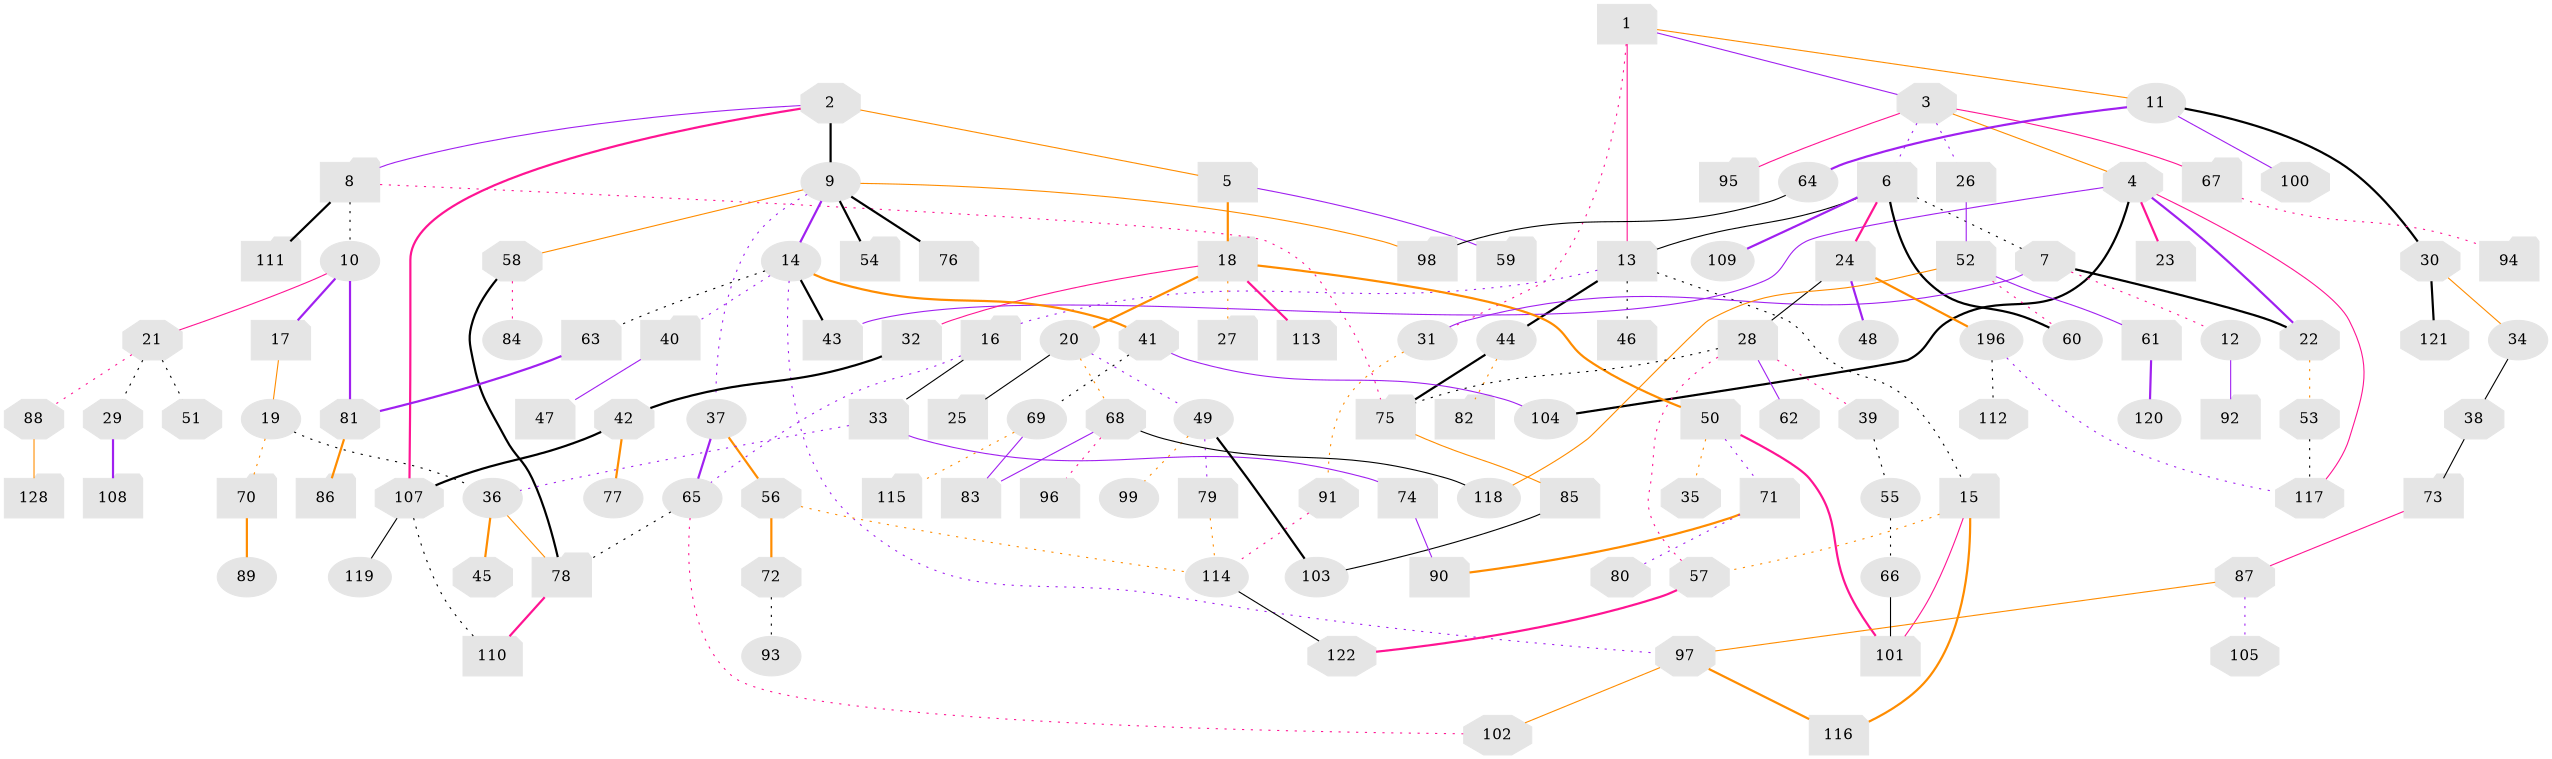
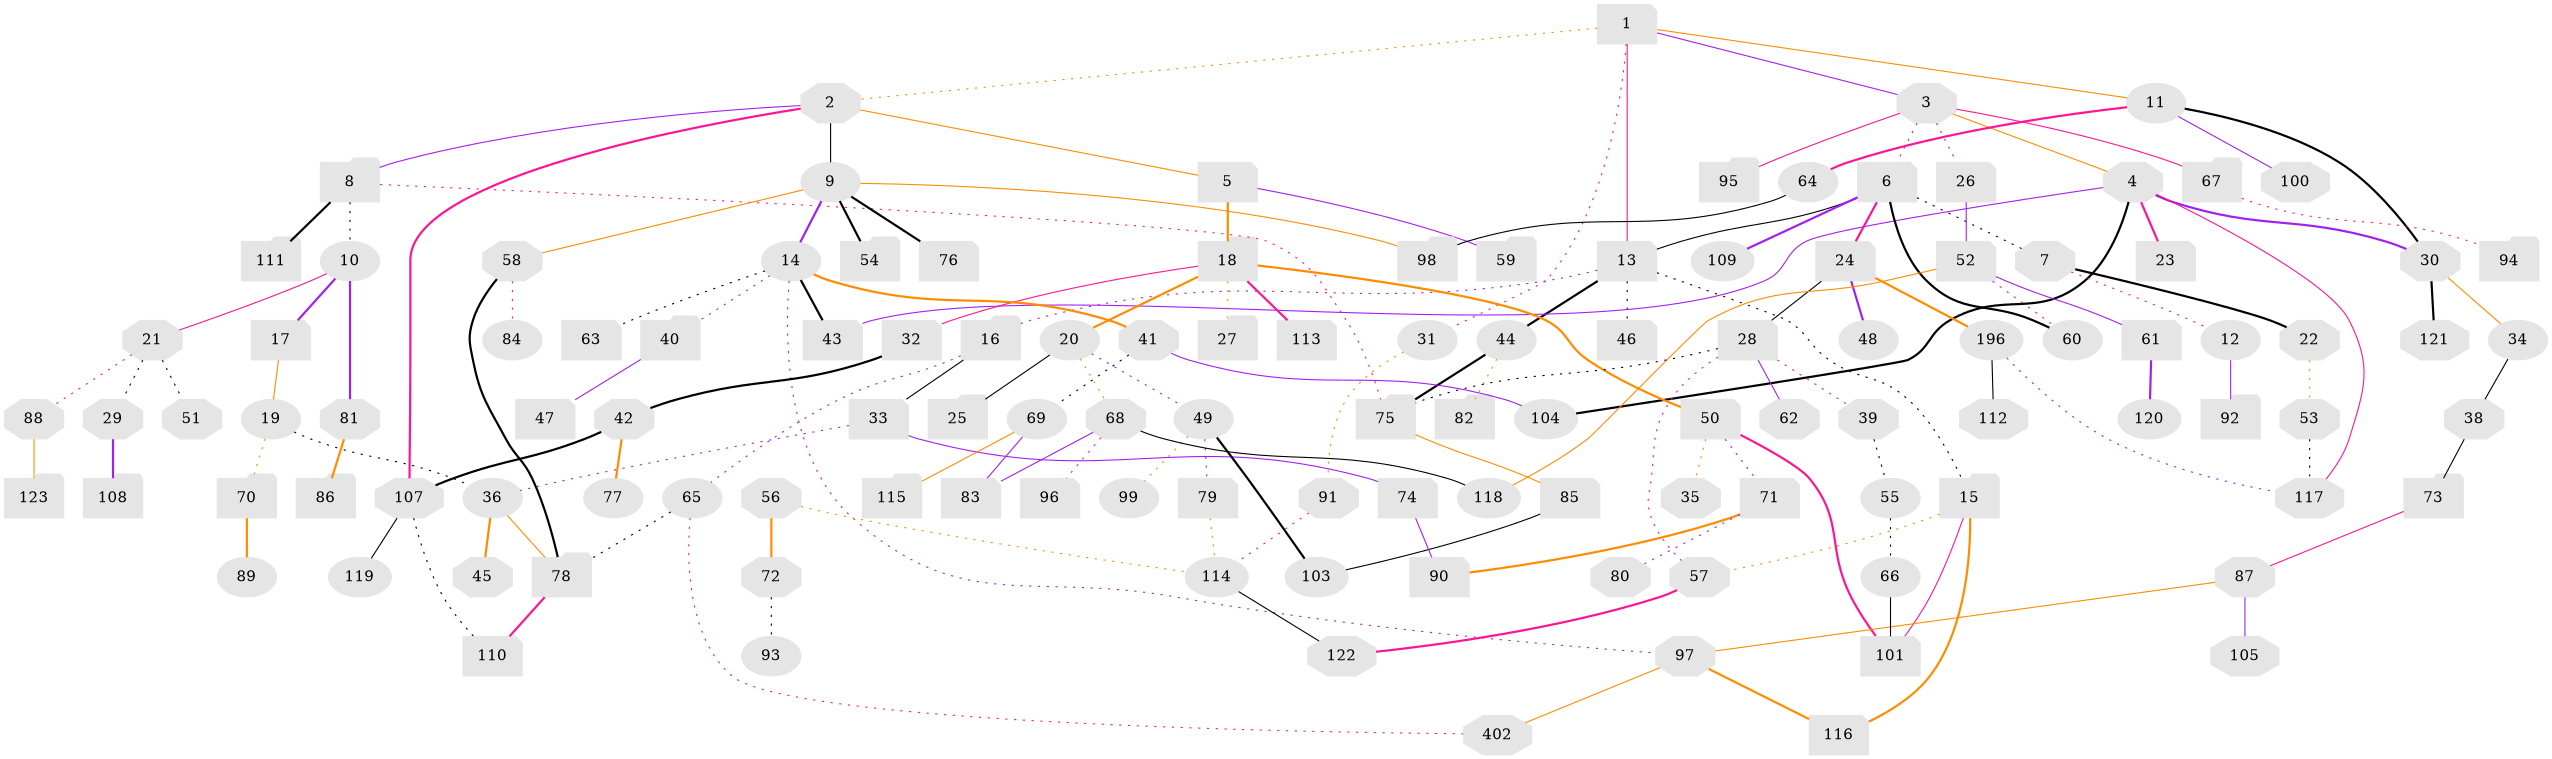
none -> (1229, 64)
(1977, 130) -> (1977, 130)
(831, 143) -> (831, 143)
(2224, 258) -> (2281, 223)
(1780, 303) -> none
(1993, 380) -> (1993, 380)
(472, 386) -> none
(716, 419) -> none
(968, 457) -> (968, 457)
(34, 498) -> (34, 498)
(2245, 617) -> (2245, 617)
(1498, 735) -> (1498, 735)
